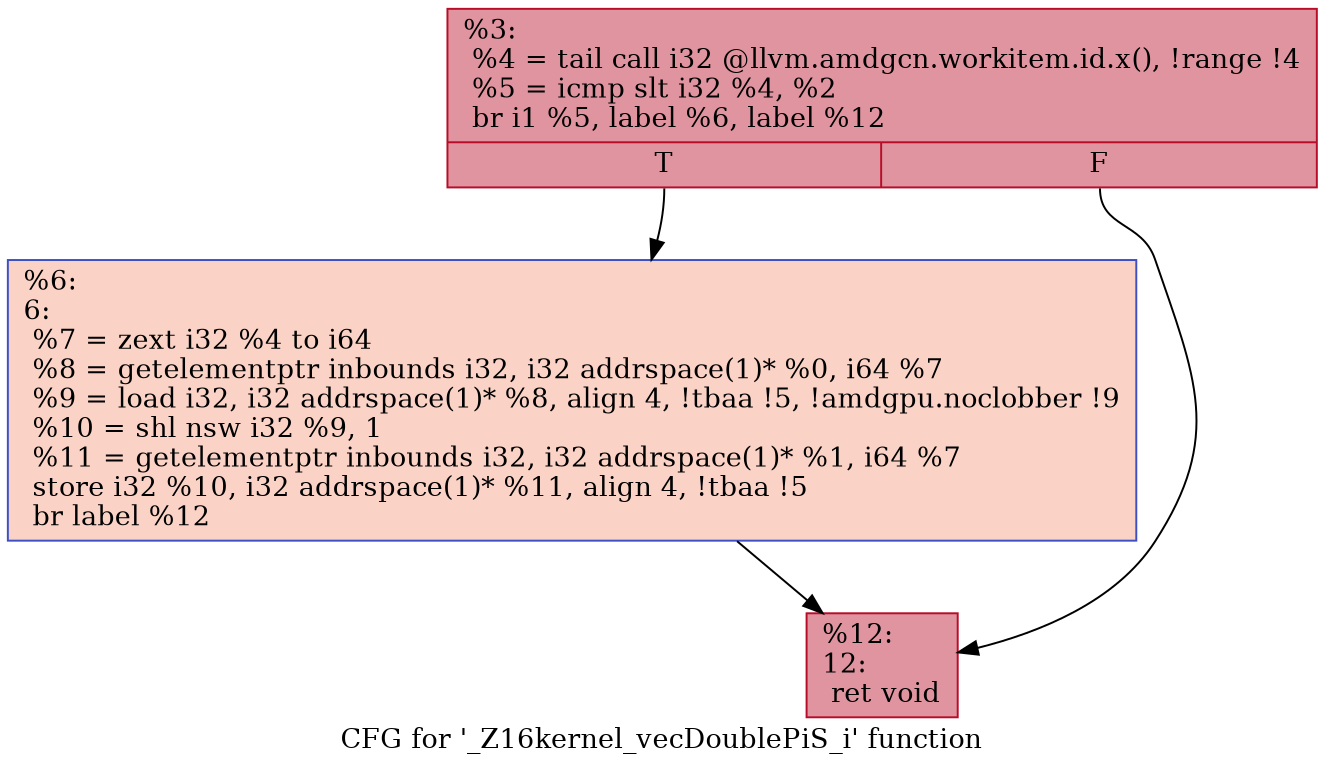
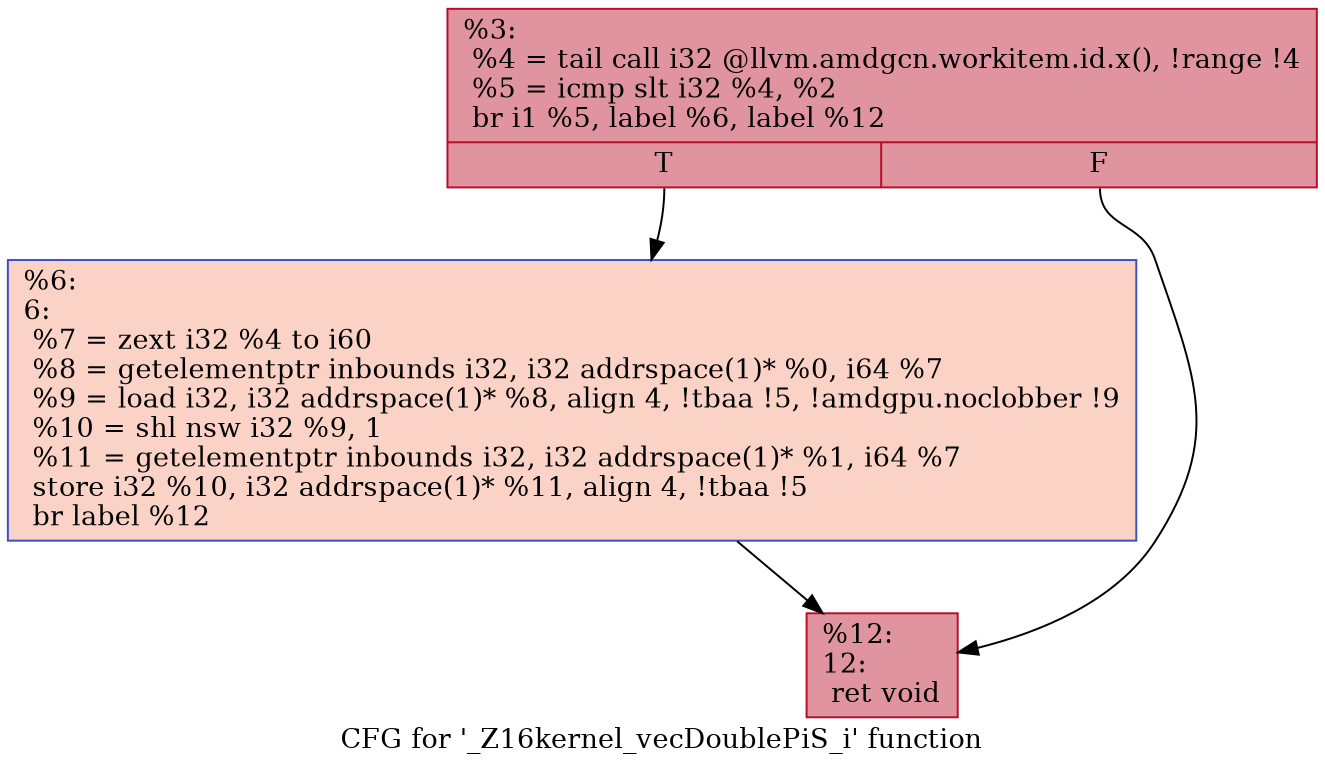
(198, 340) -> (198, 340)
